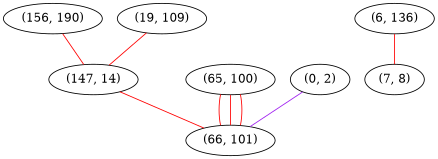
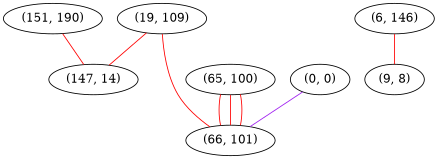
(53, 19) -> (53, 19)
(395, 19) -> (395, 19)
(320, 80) -> (320, 80)
(395, 80) -> (395, 80)
(162, 110) -> (174, 87)
